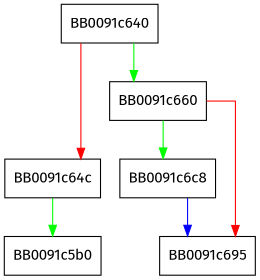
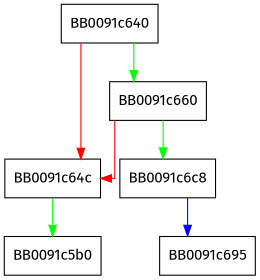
(235, 149) -> (115, 151)
